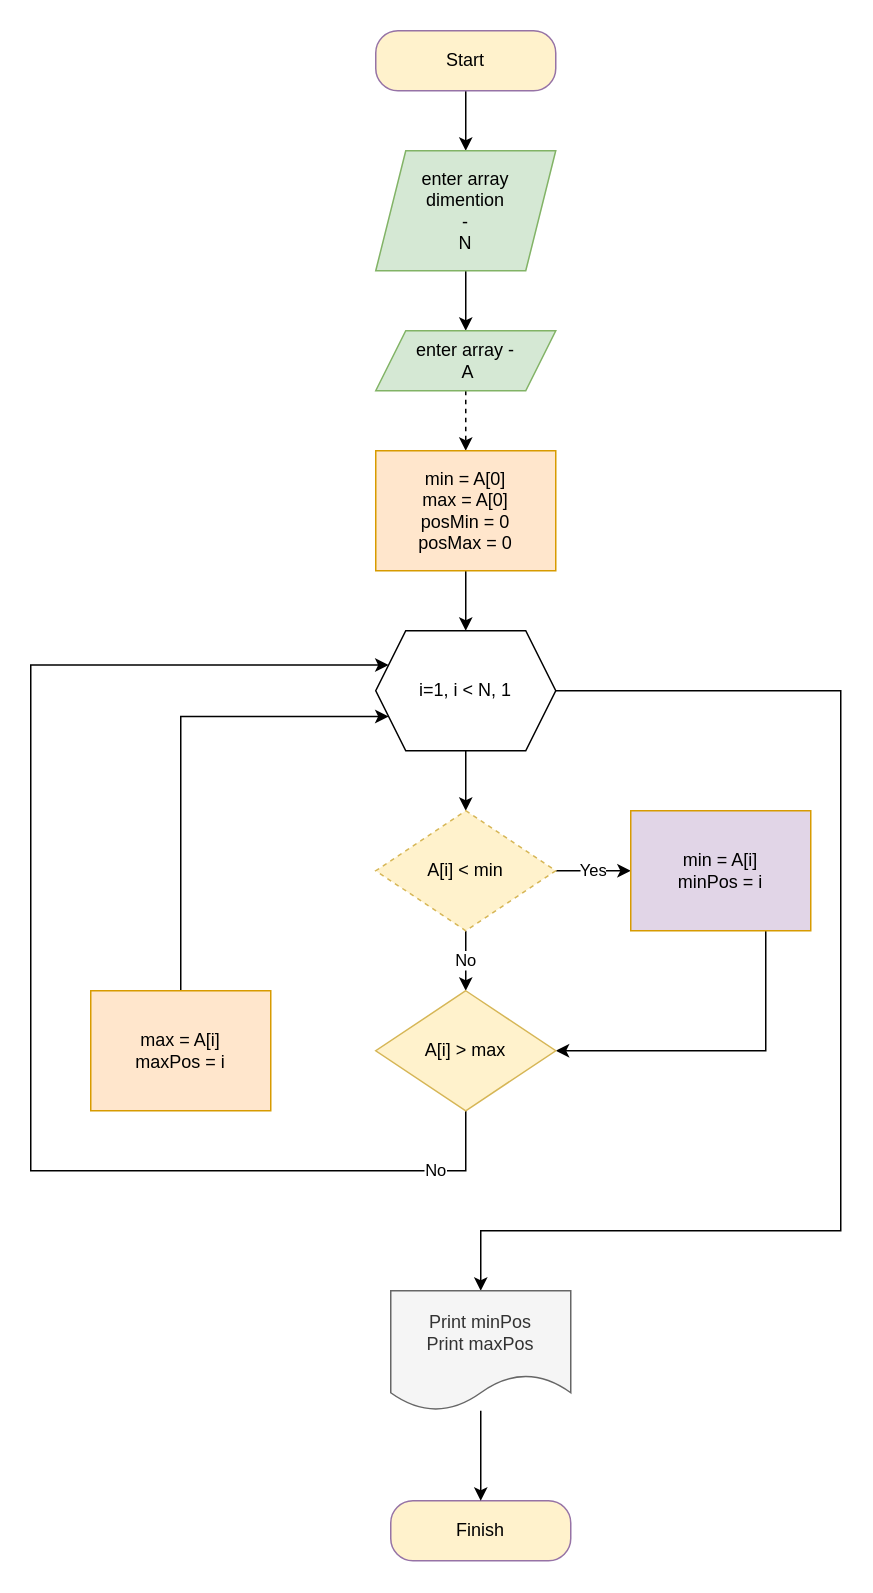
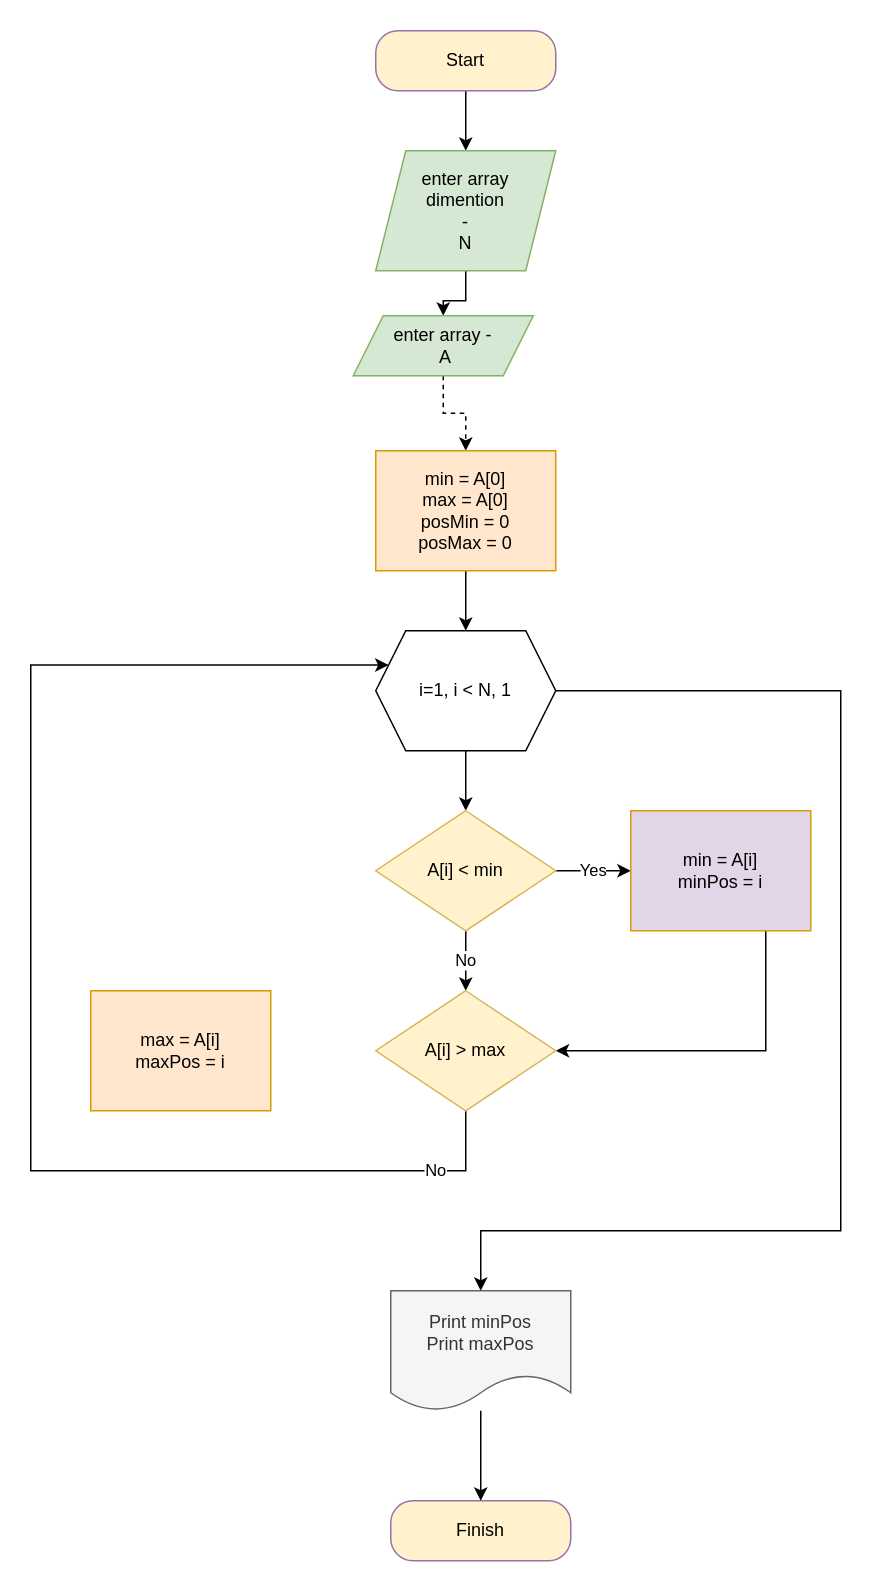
(466, 361) -> (443, 346)
(181, 754) -> none
(466, 871) -> (466, 871)
